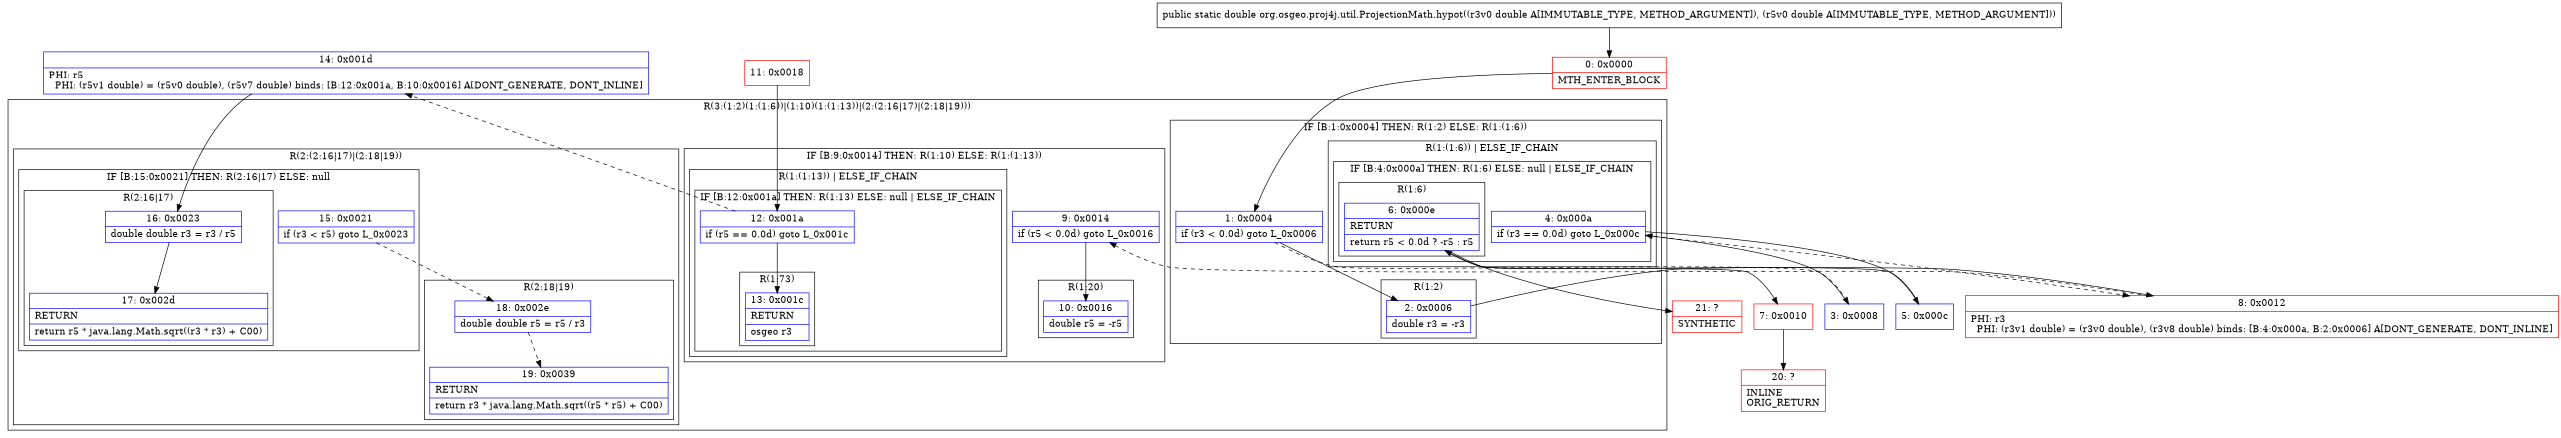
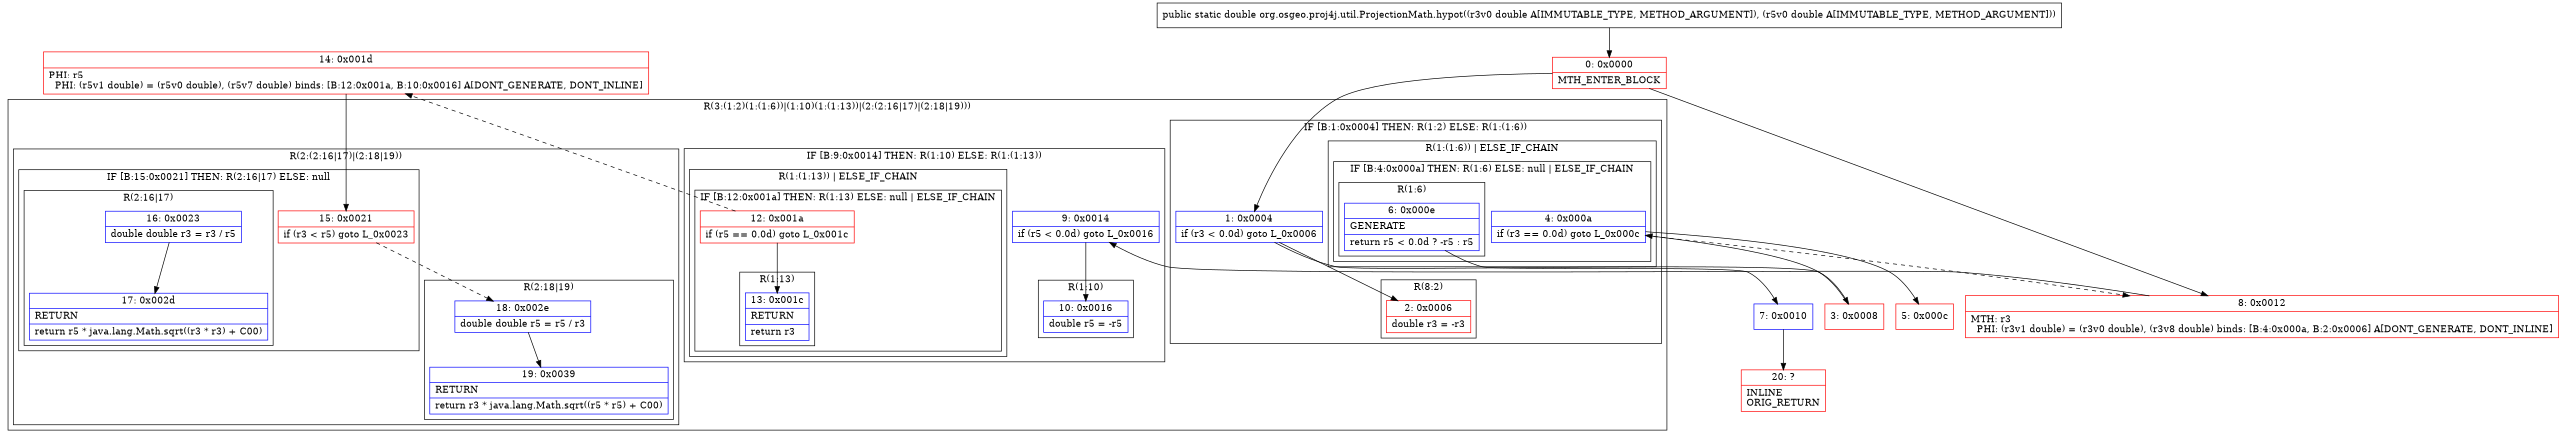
(346, 73) -> (346, 73)
(777, 73) -> none
(207, 143) -> (346, 144)
(1372, 226) -> (1378, 226)
(346, 227) -> (346, 227)
(777, 227) -> (777, 227)
(1563, 267) -> (1563, 267)
(1808, 267) -> (1925, 191)
(1691, 268) -> none
(1631, 272) -> (1501, 272)
(777, 280) -> (777, 280)
(1086, 288) -> (1086, 288)
(1429, 288) -> (1429, 288)
(1429, 317) -> (1429, 317)
(1707, 317) -> none
(1783, 317) -> (1783, 317)
(1854, 317) -> (1854, 317)
(1925, 317) -> (1925, 317)
(1990, 319) -> (1993, 319)
(772, 332) -> (773, 332)
(533, 347) -> (533, 347)
